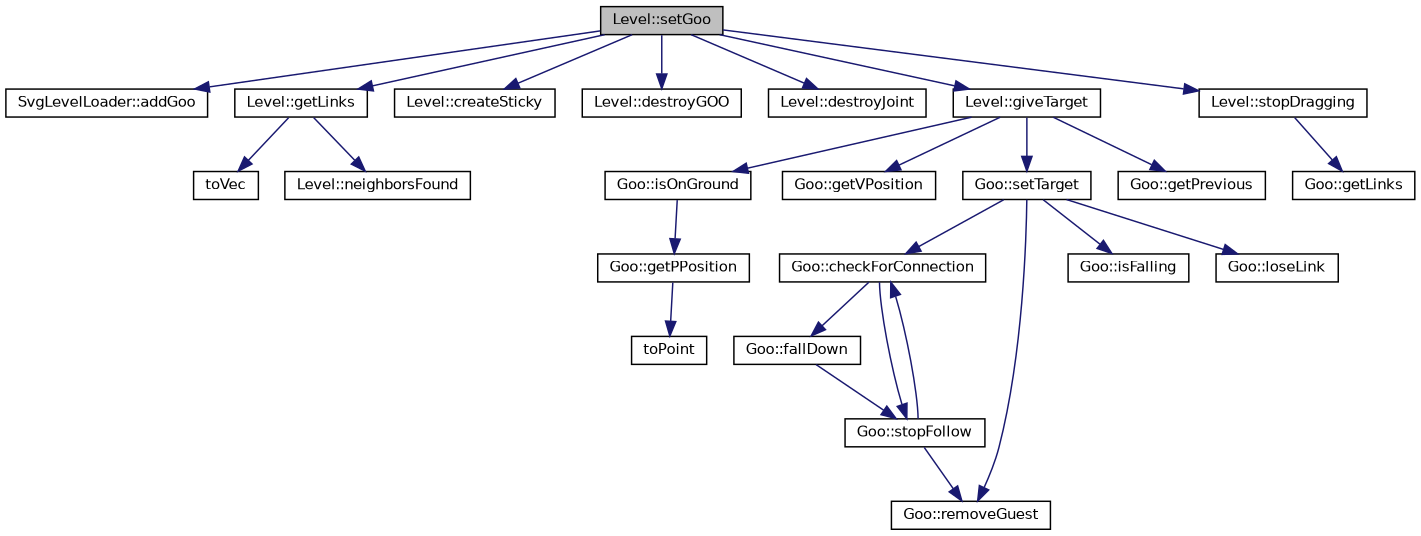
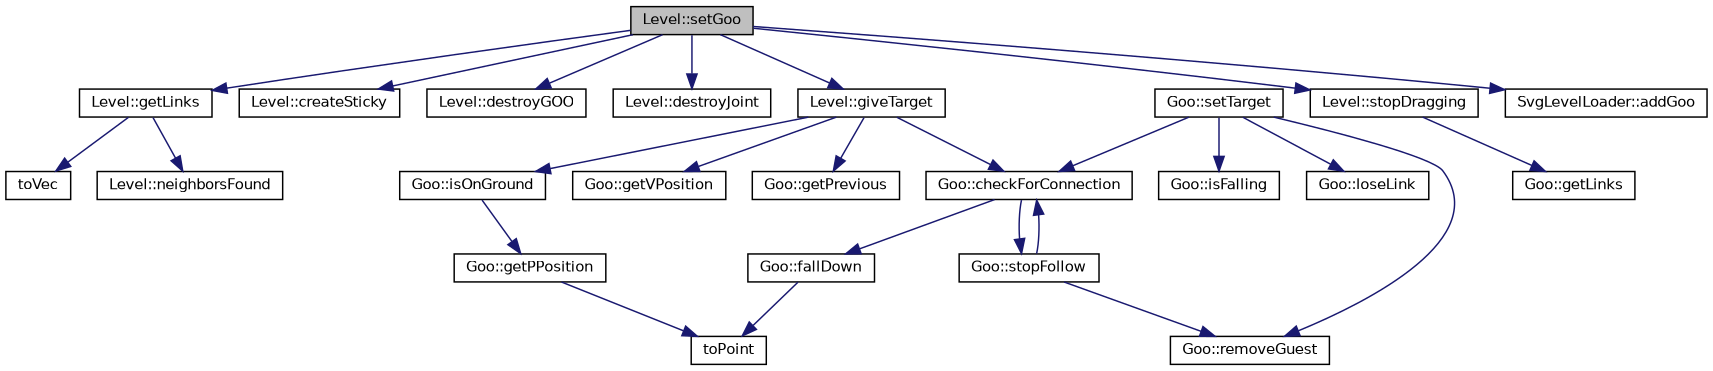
(1027, 137) -> (944, 141)
(850, 387) -> (776, 304)
